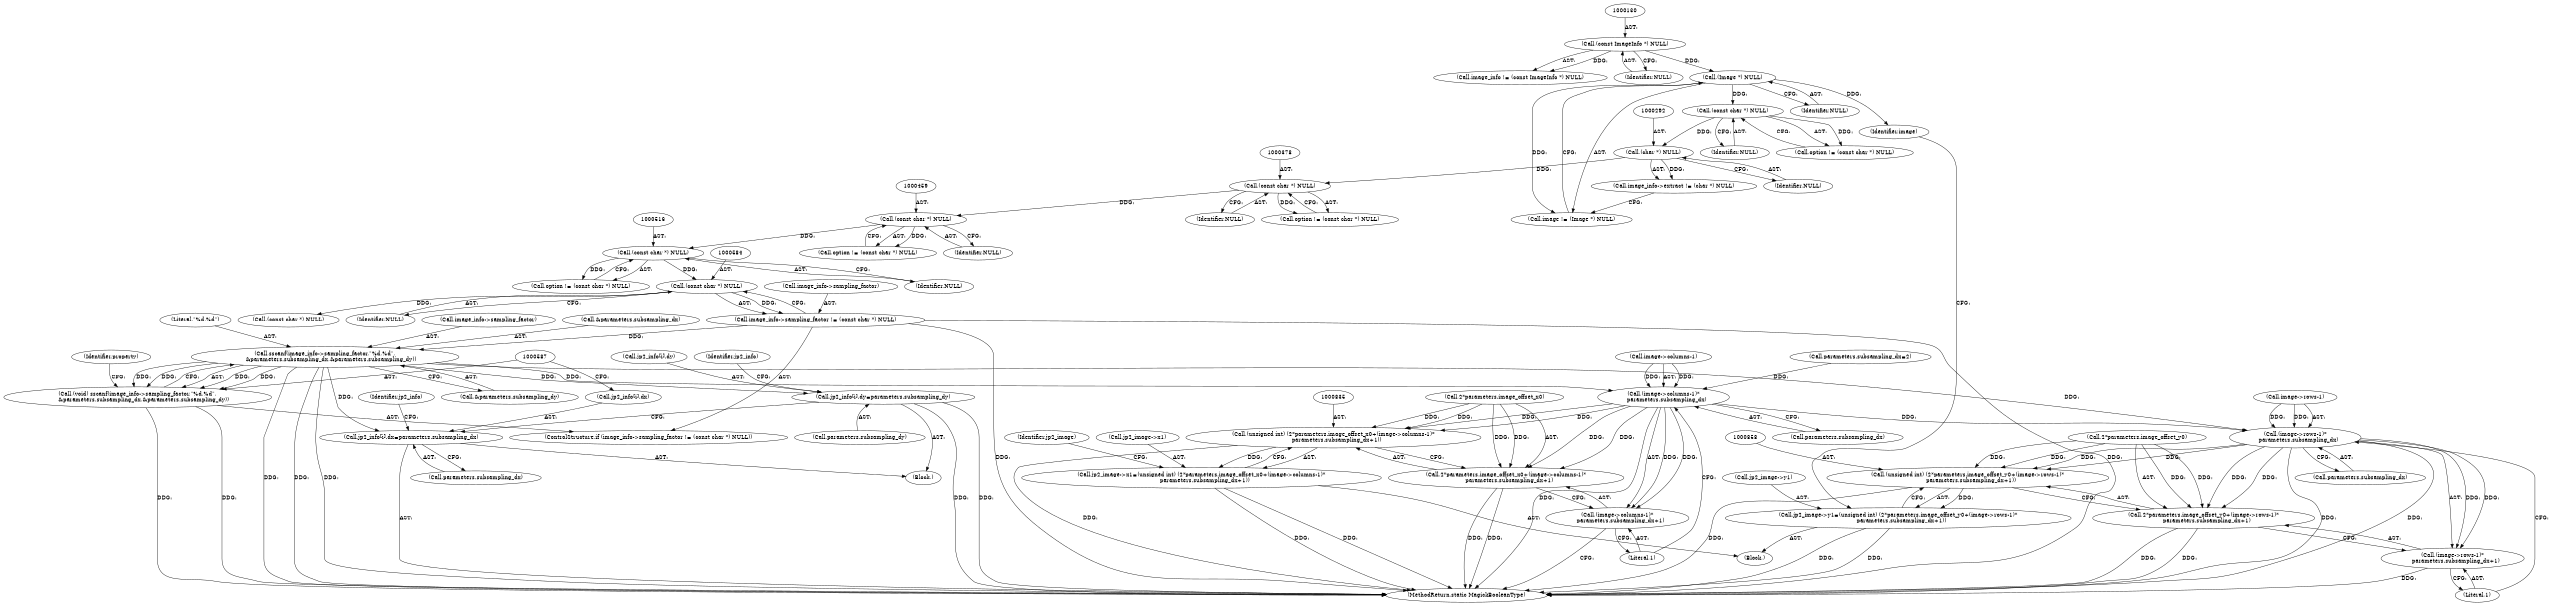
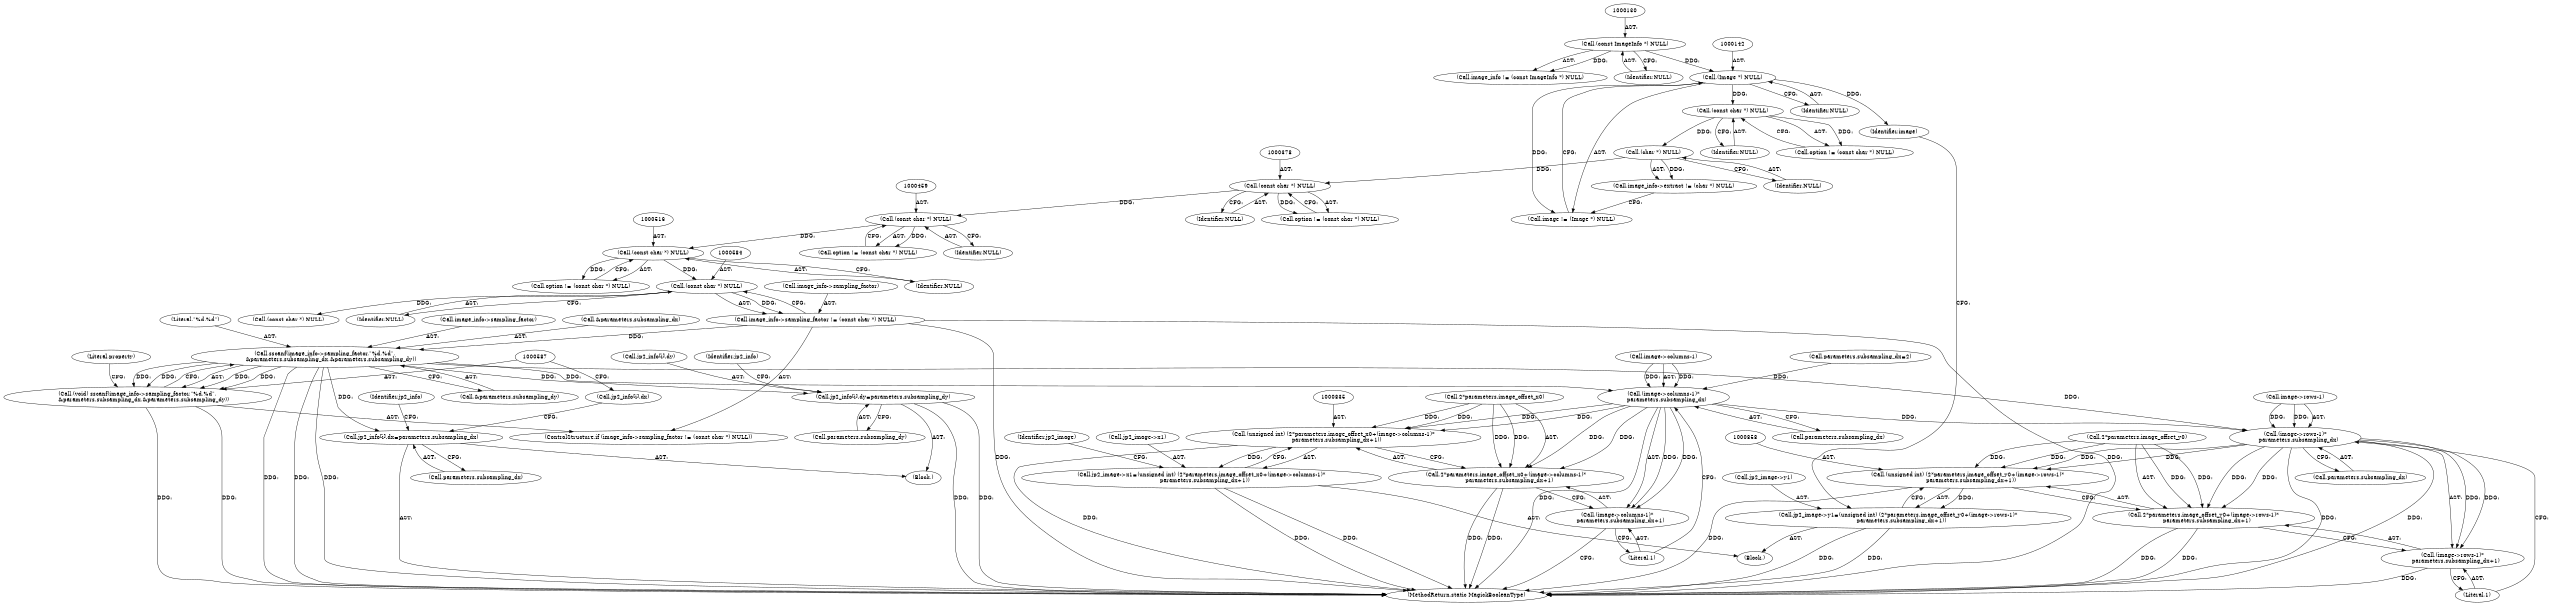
none -> (1733, 44)
(1654, 111) -> none
(111, 357) -> (111, 357)
(642, 416) -> (877, 417)
(552, 417) -> (552, 417)
